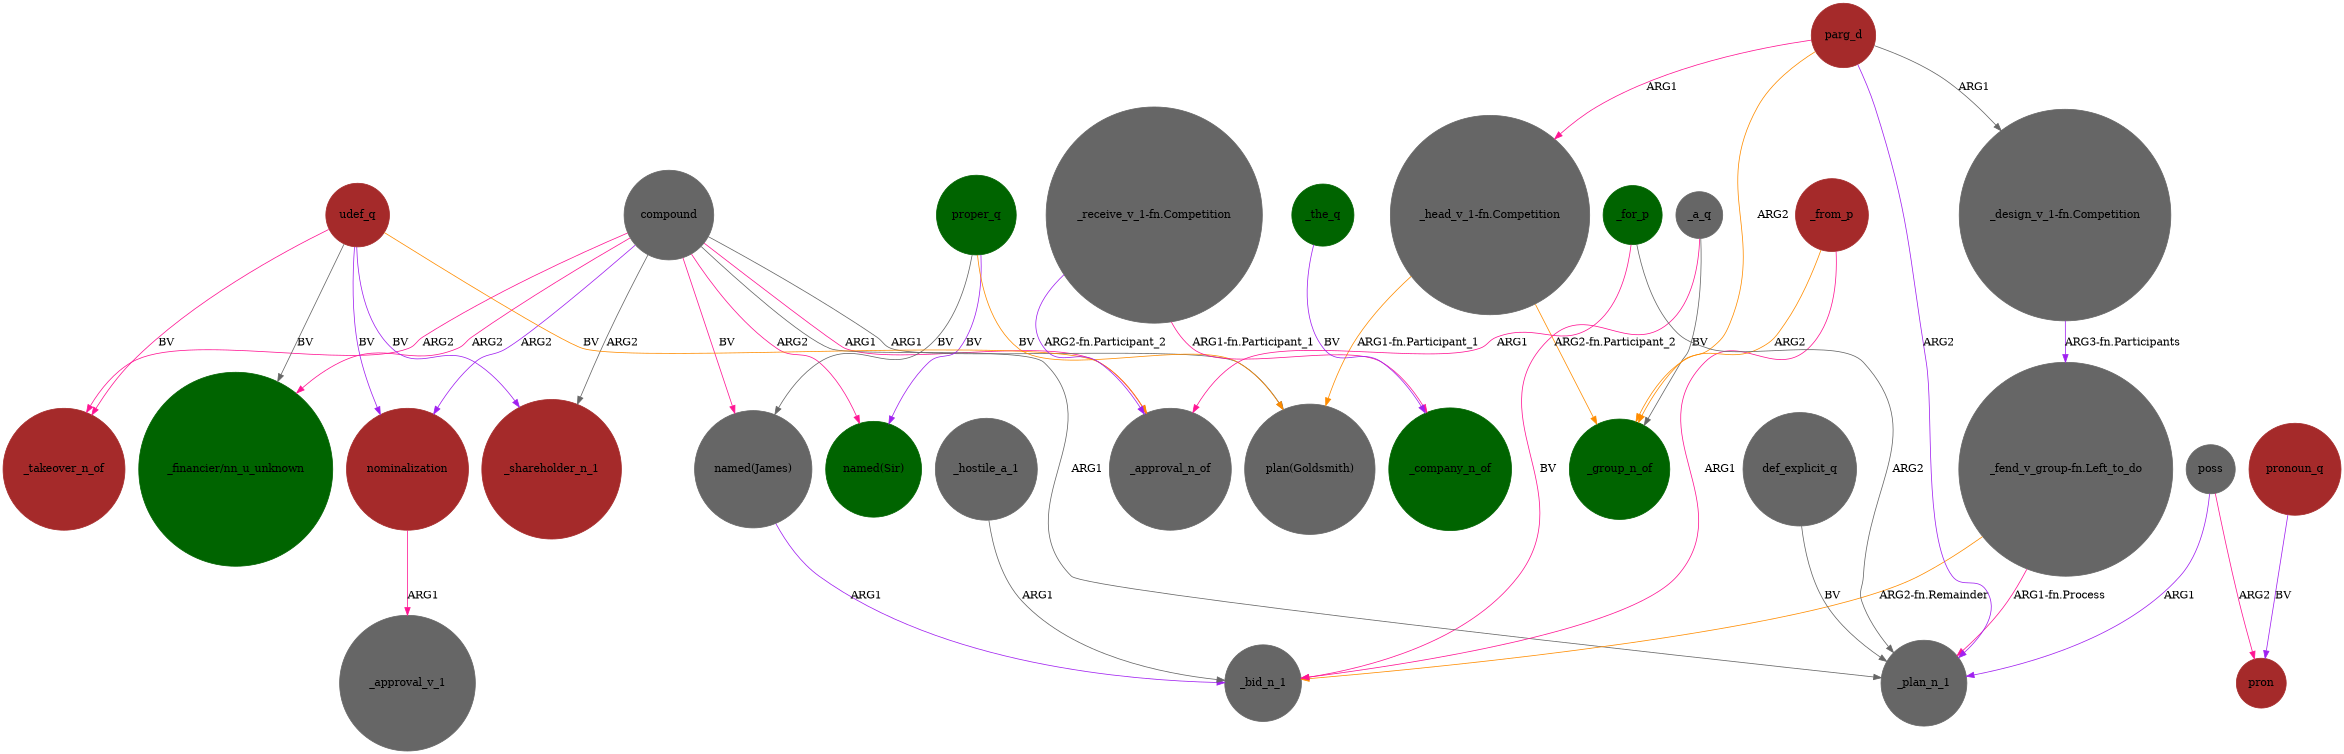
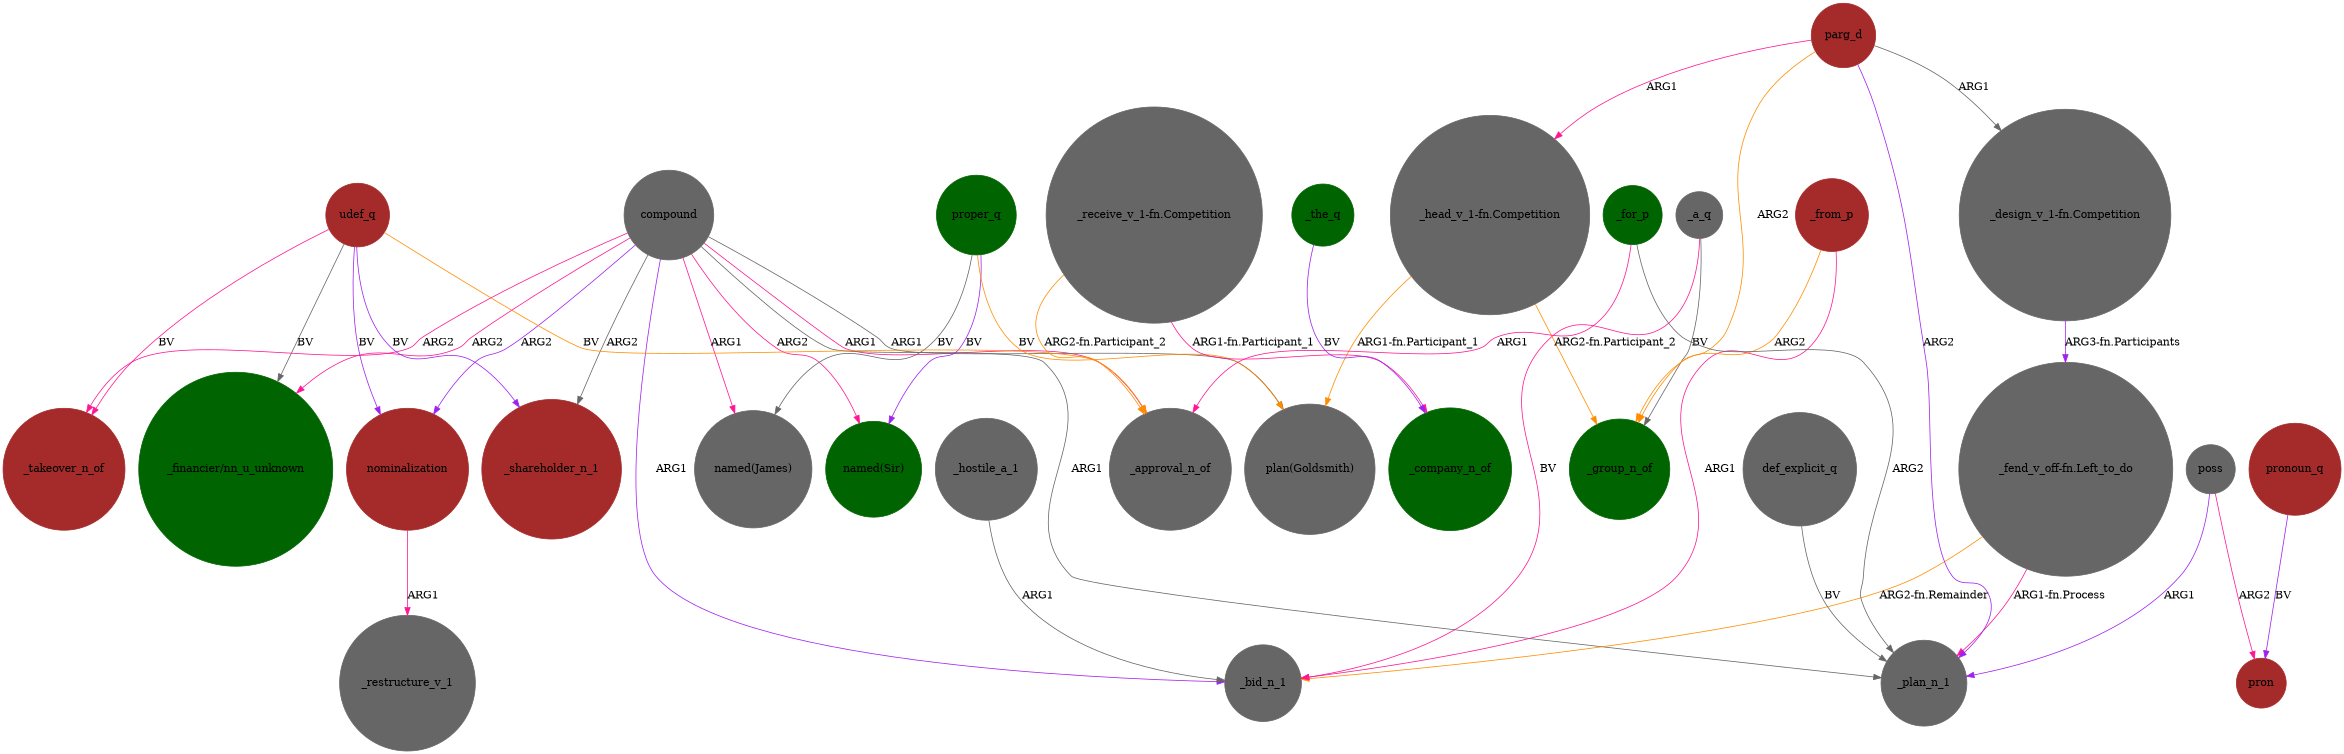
(727, 343) -> (727, 343)
(1043, 346) -> (1043, 346)
(2066, 469) -> (2066, 469)
(977, 649) -> (770, 632)
(407, 683) -> (407, 683)
